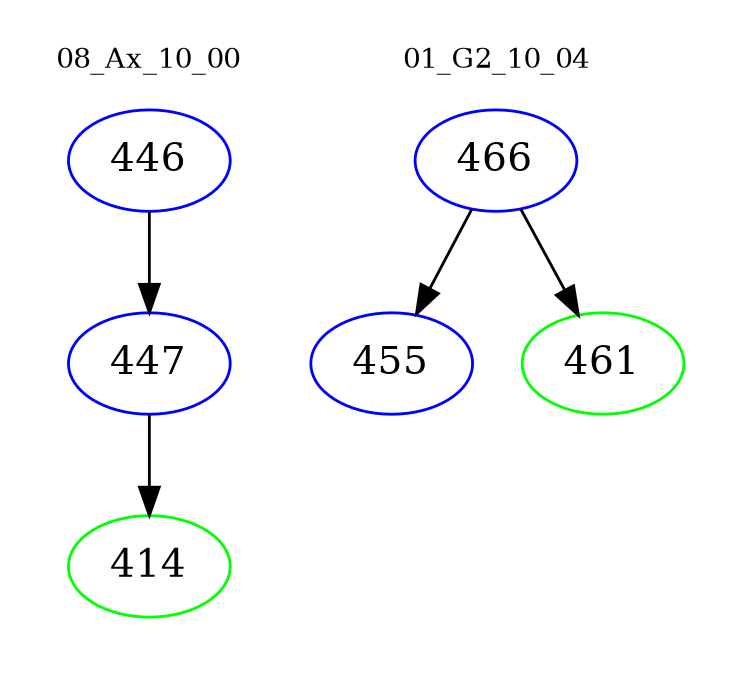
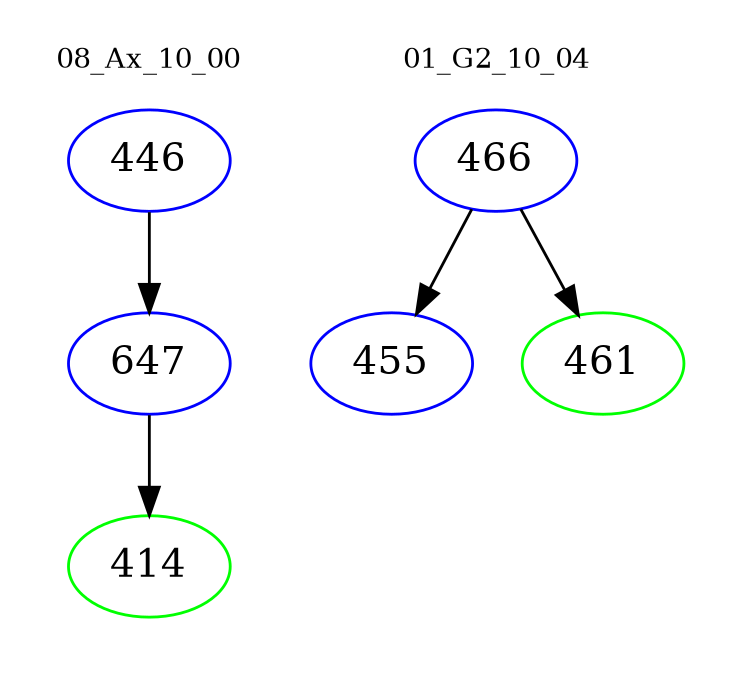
(149, 364) -> (149, 364)
